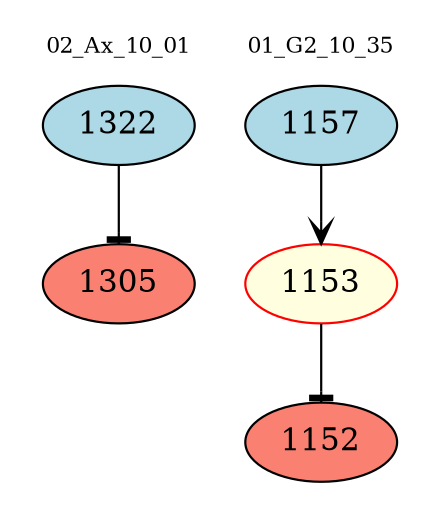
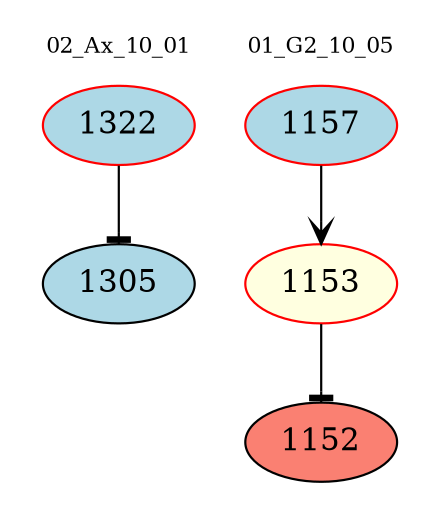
(321, 47) -> (321, 47)
(119, 125) -> (119, 125)
(321, 125) -> (321, 125)
(119, 284) -> (119, 284)
